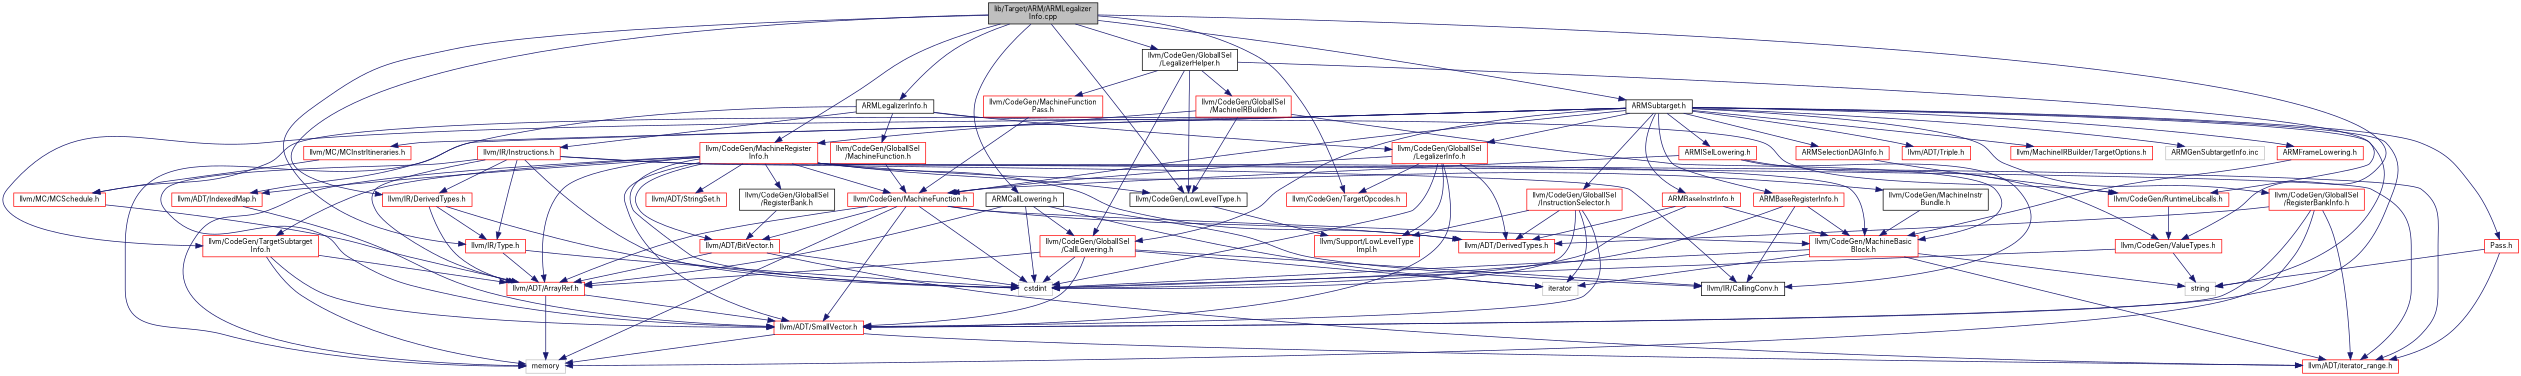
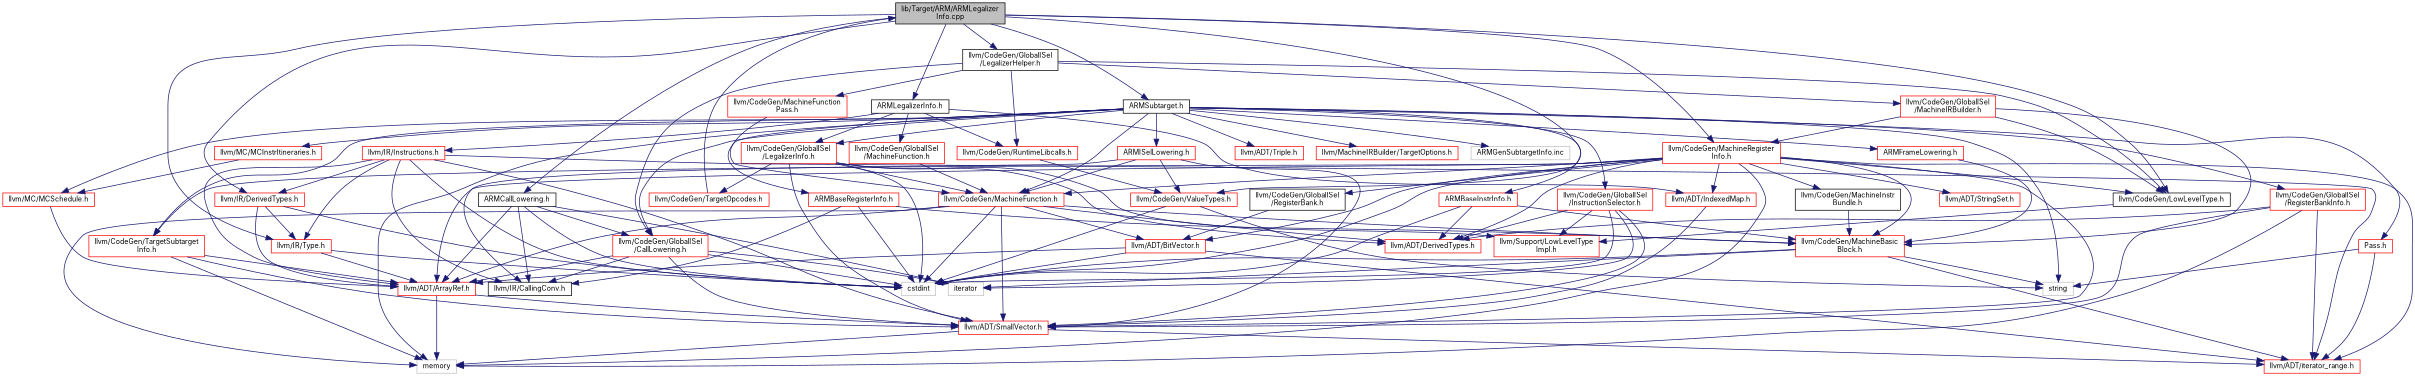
(1254, 55) -> (753, 66)
(1843, 153) -> none
(2317, 279) -> (1309, 252)
